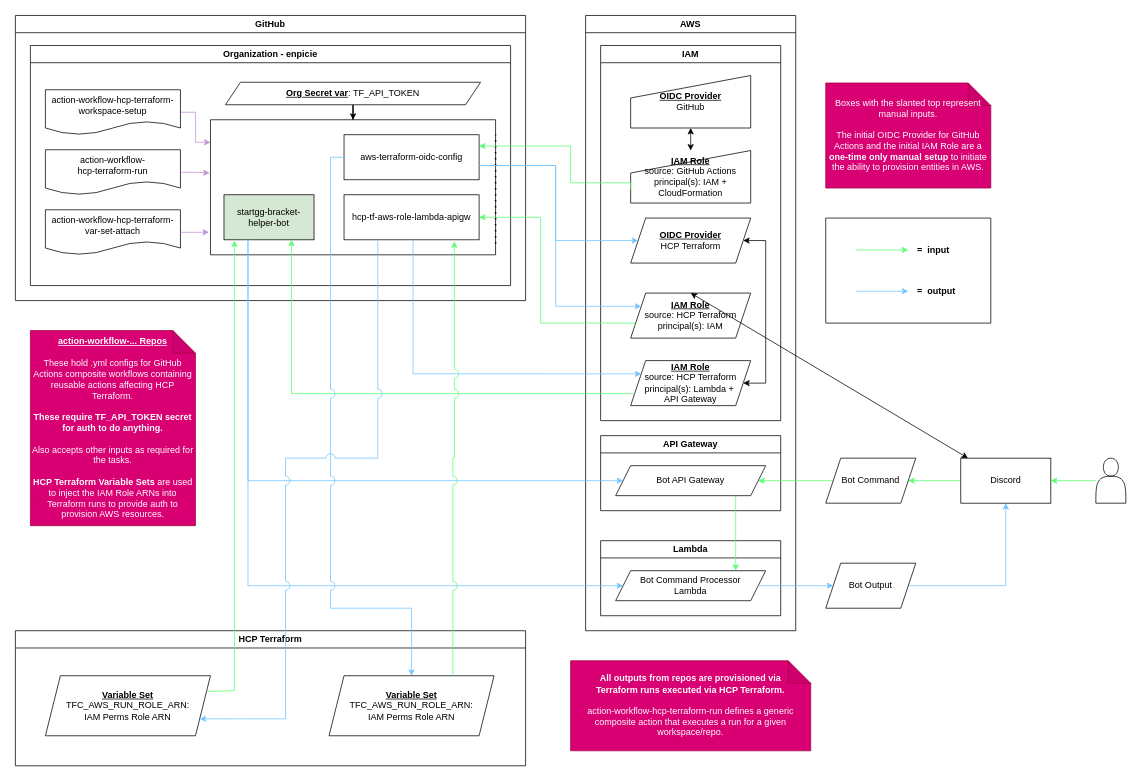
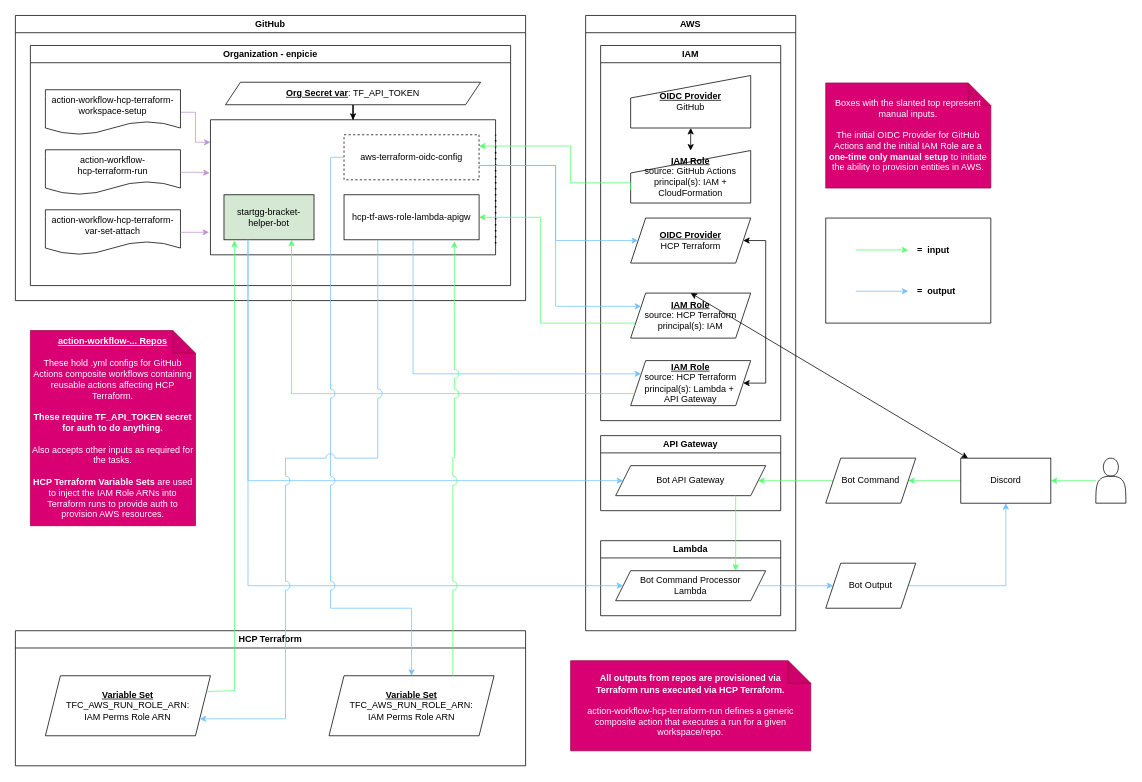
(411, 157) -> (411, 157)
